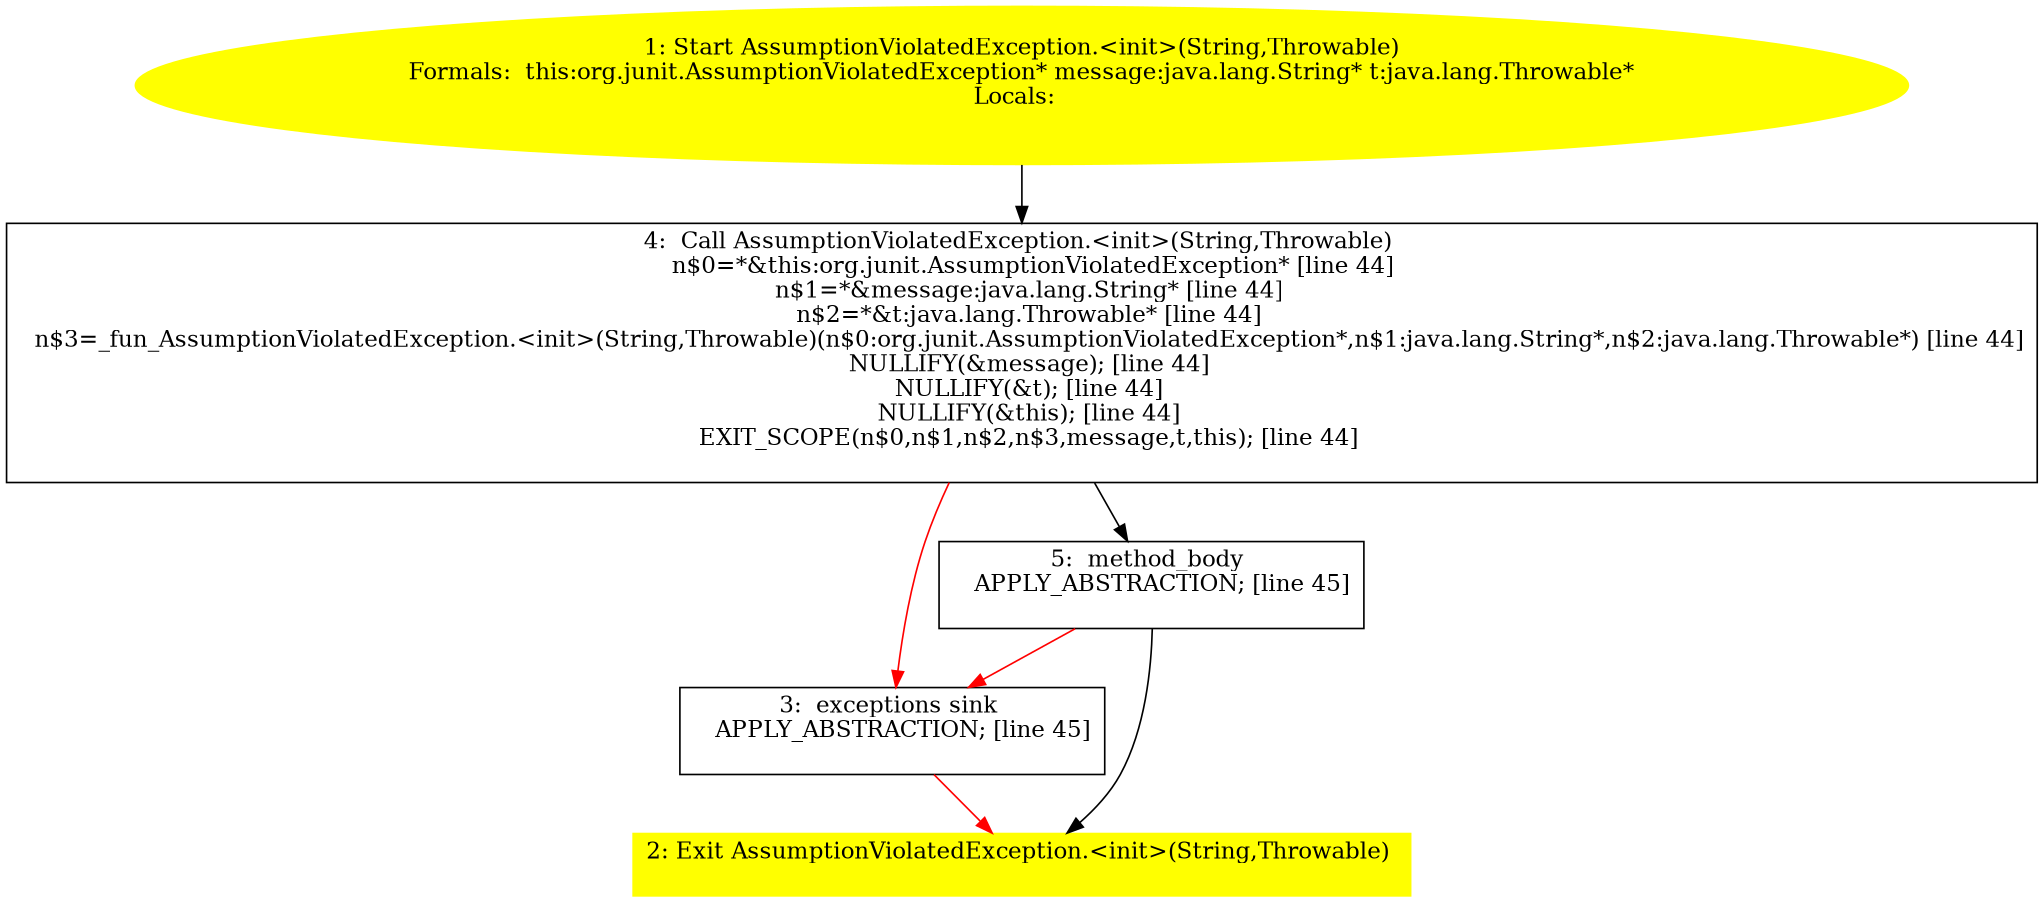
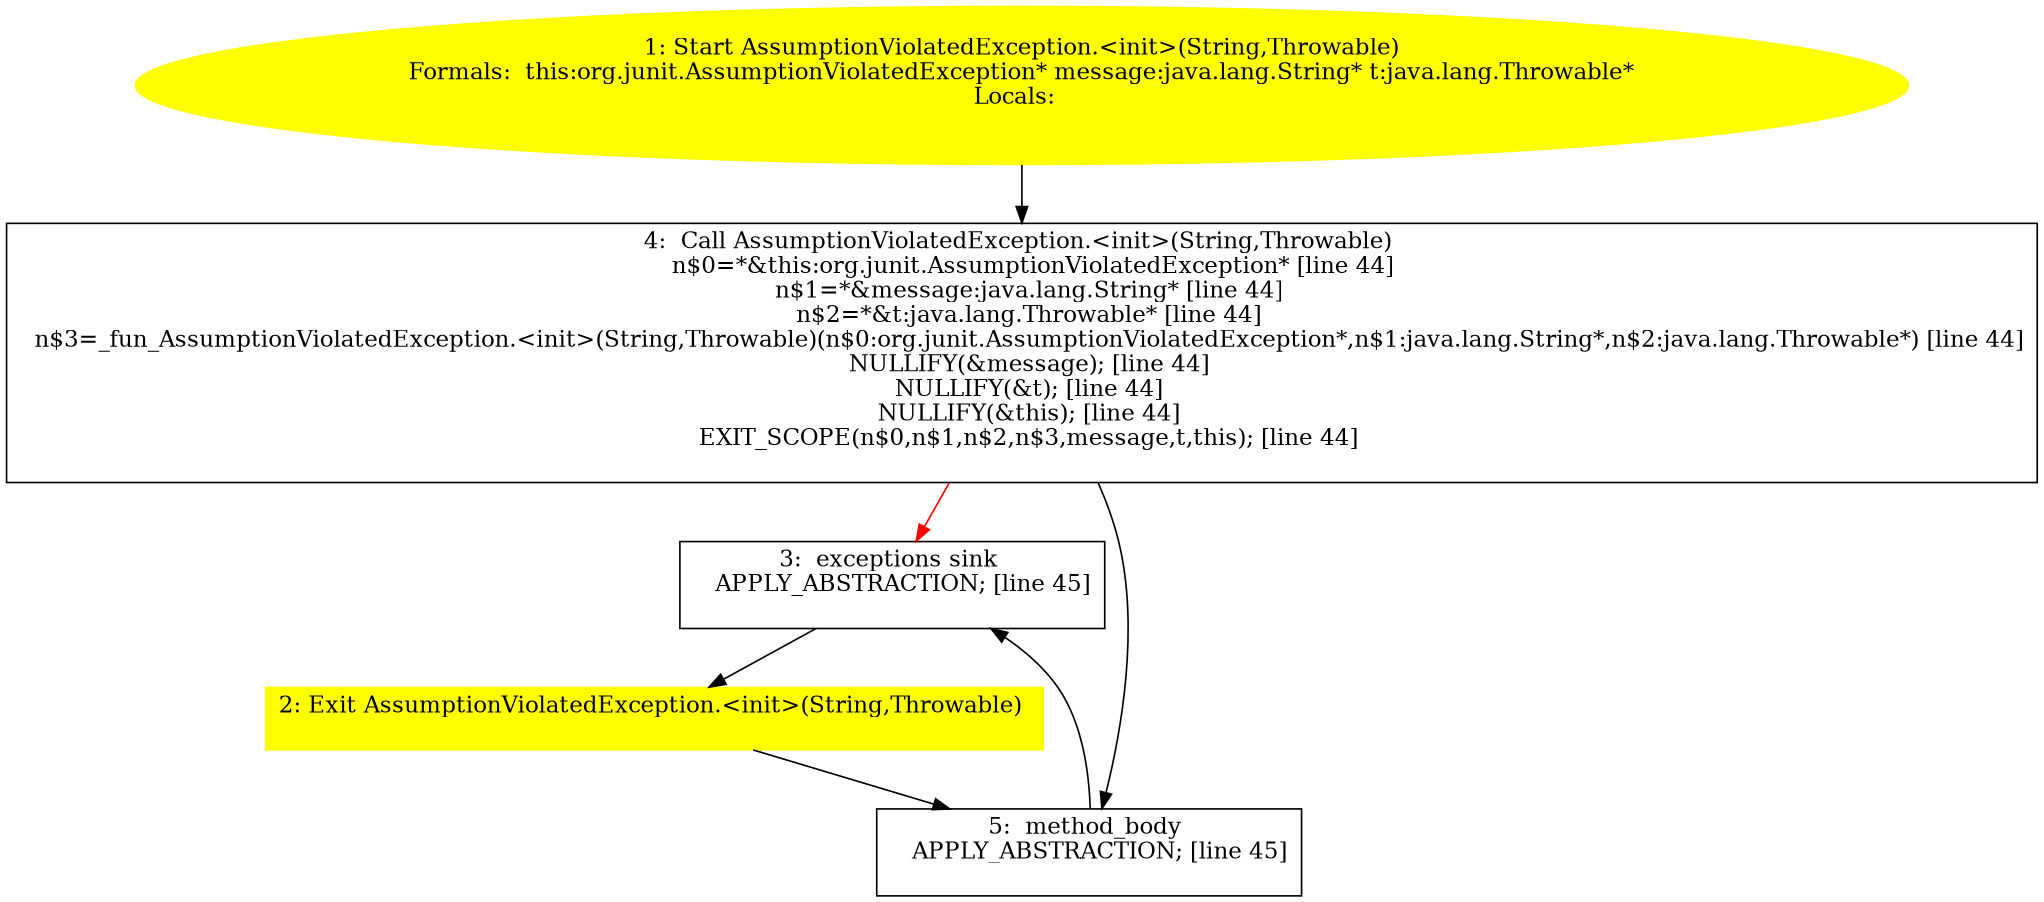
(1029, 654) -> (1071, 711)
(1137, 734) -> (843, 777)
(957, 798) -> (770, 654)
